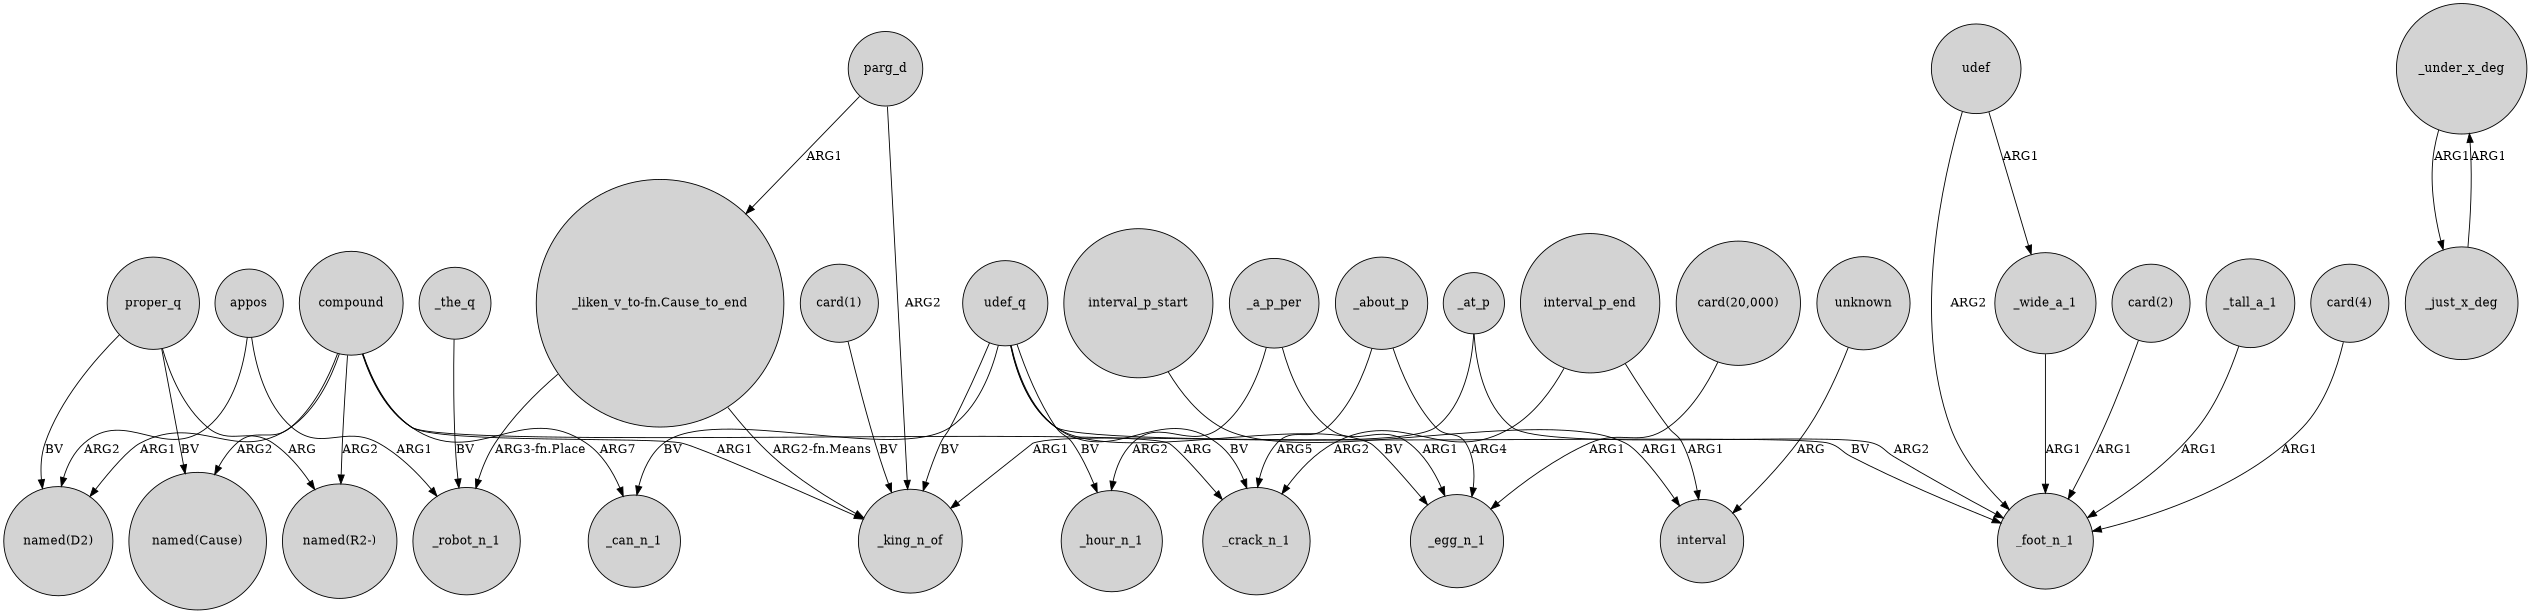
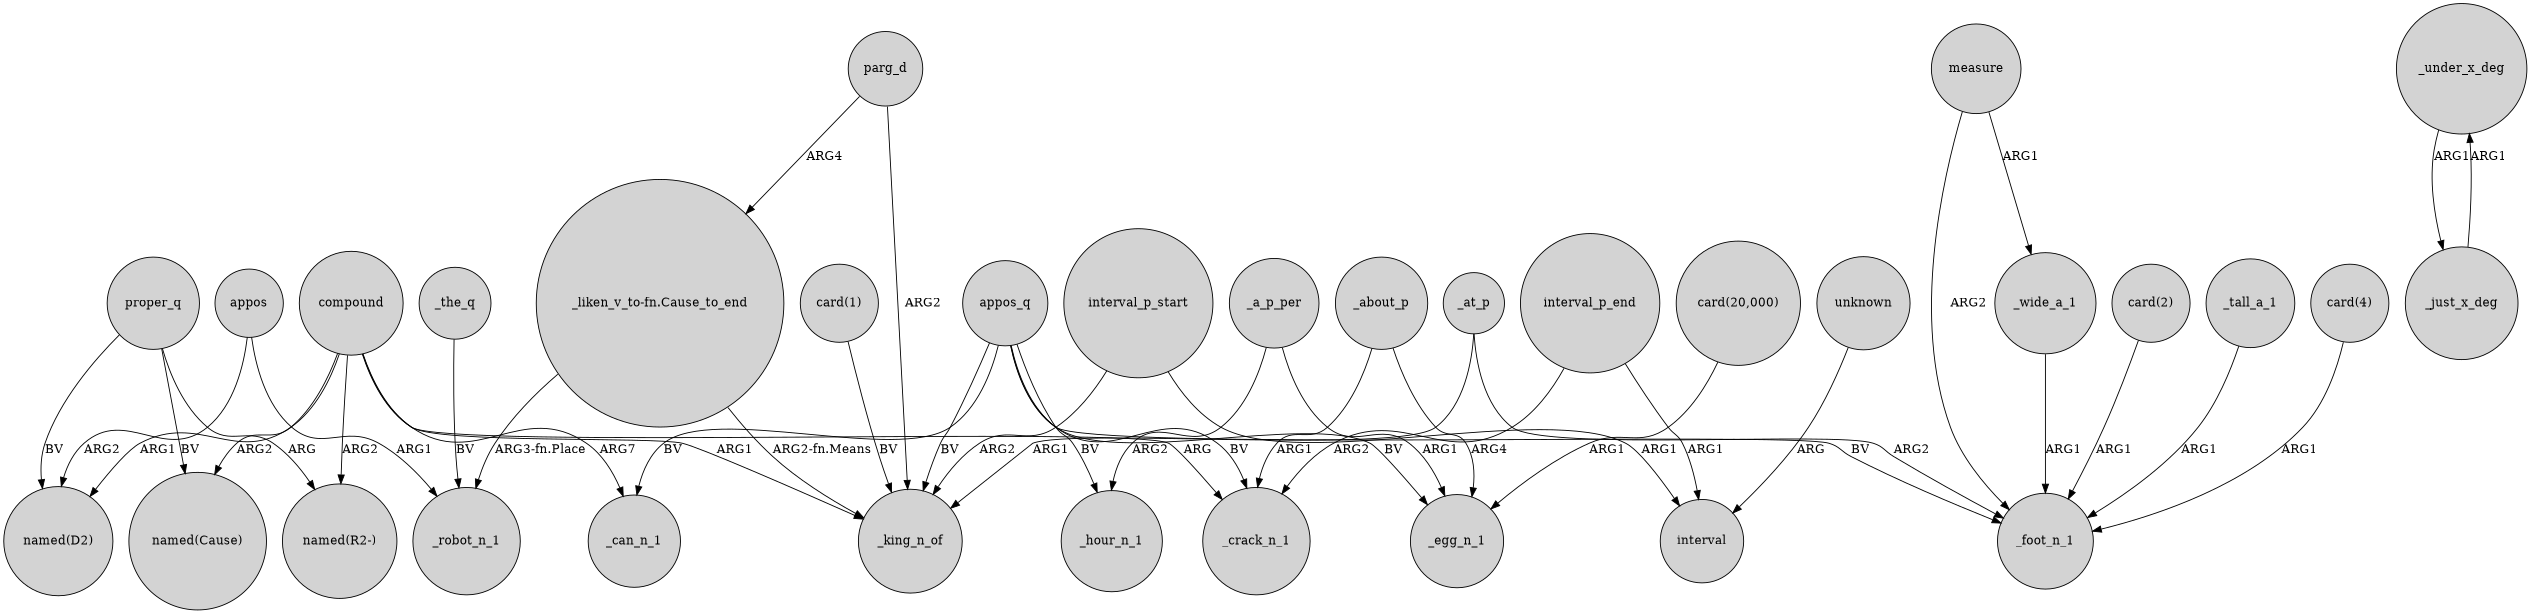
(1976, 69) -> (1976, 69)
(825, 157) -> (825, 157)
(1005, 303) -> (1005, 303)
none -> (1065, 420)
(1295, 450) -> (1295, 450)
